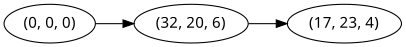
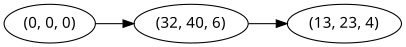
(191, 24) -> (191, 24)
(344, 24) -> (344, 24)
